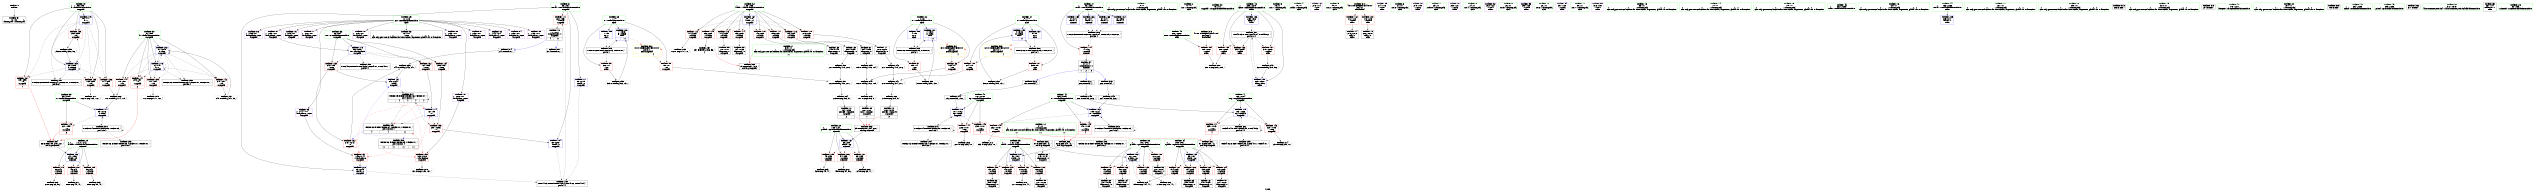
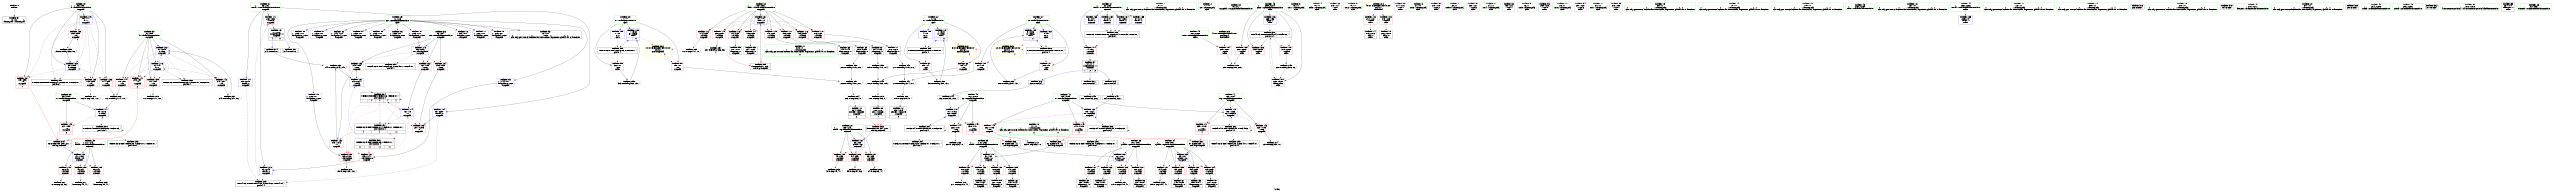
(495, 136) -> (430, 120)
(1043, 149) -> (1012, 176)
(1134, 172) -> (1128, 164)
